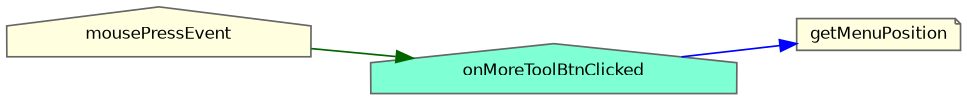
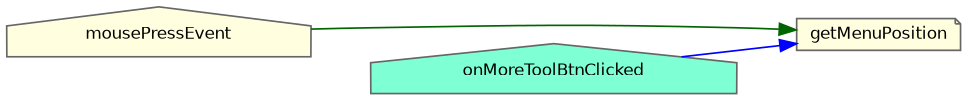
(353, 53) -> (545, 25)
